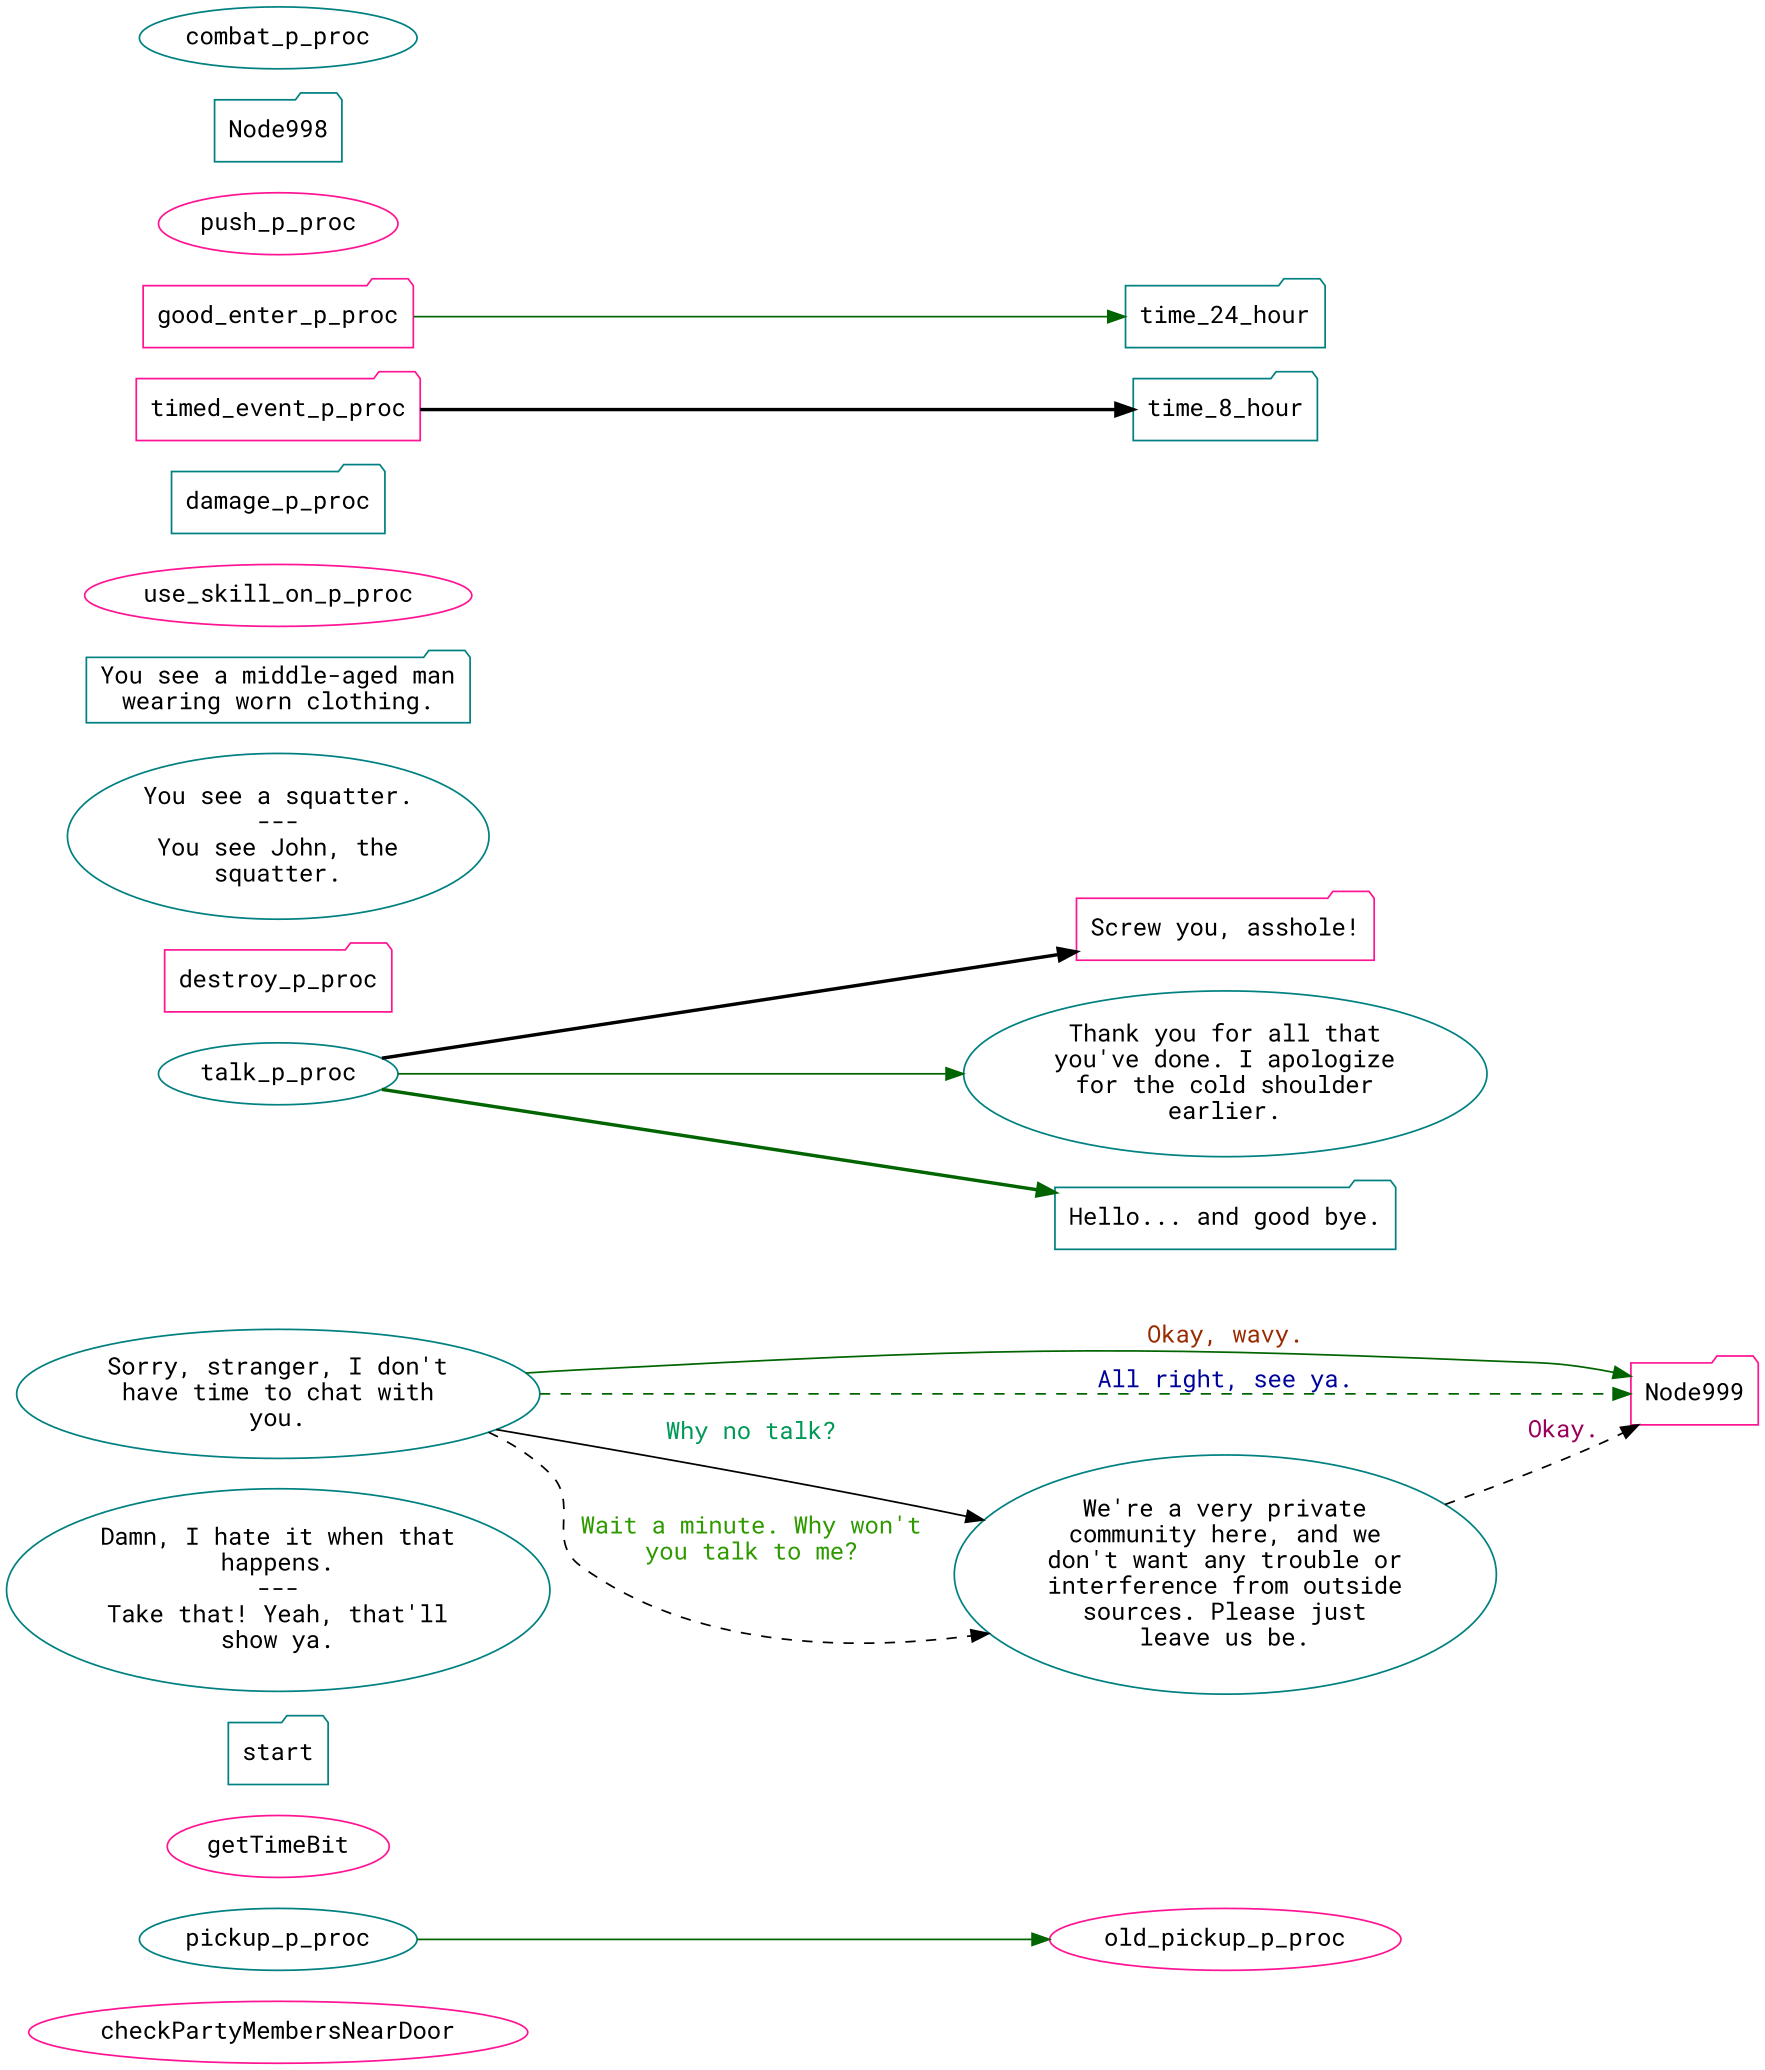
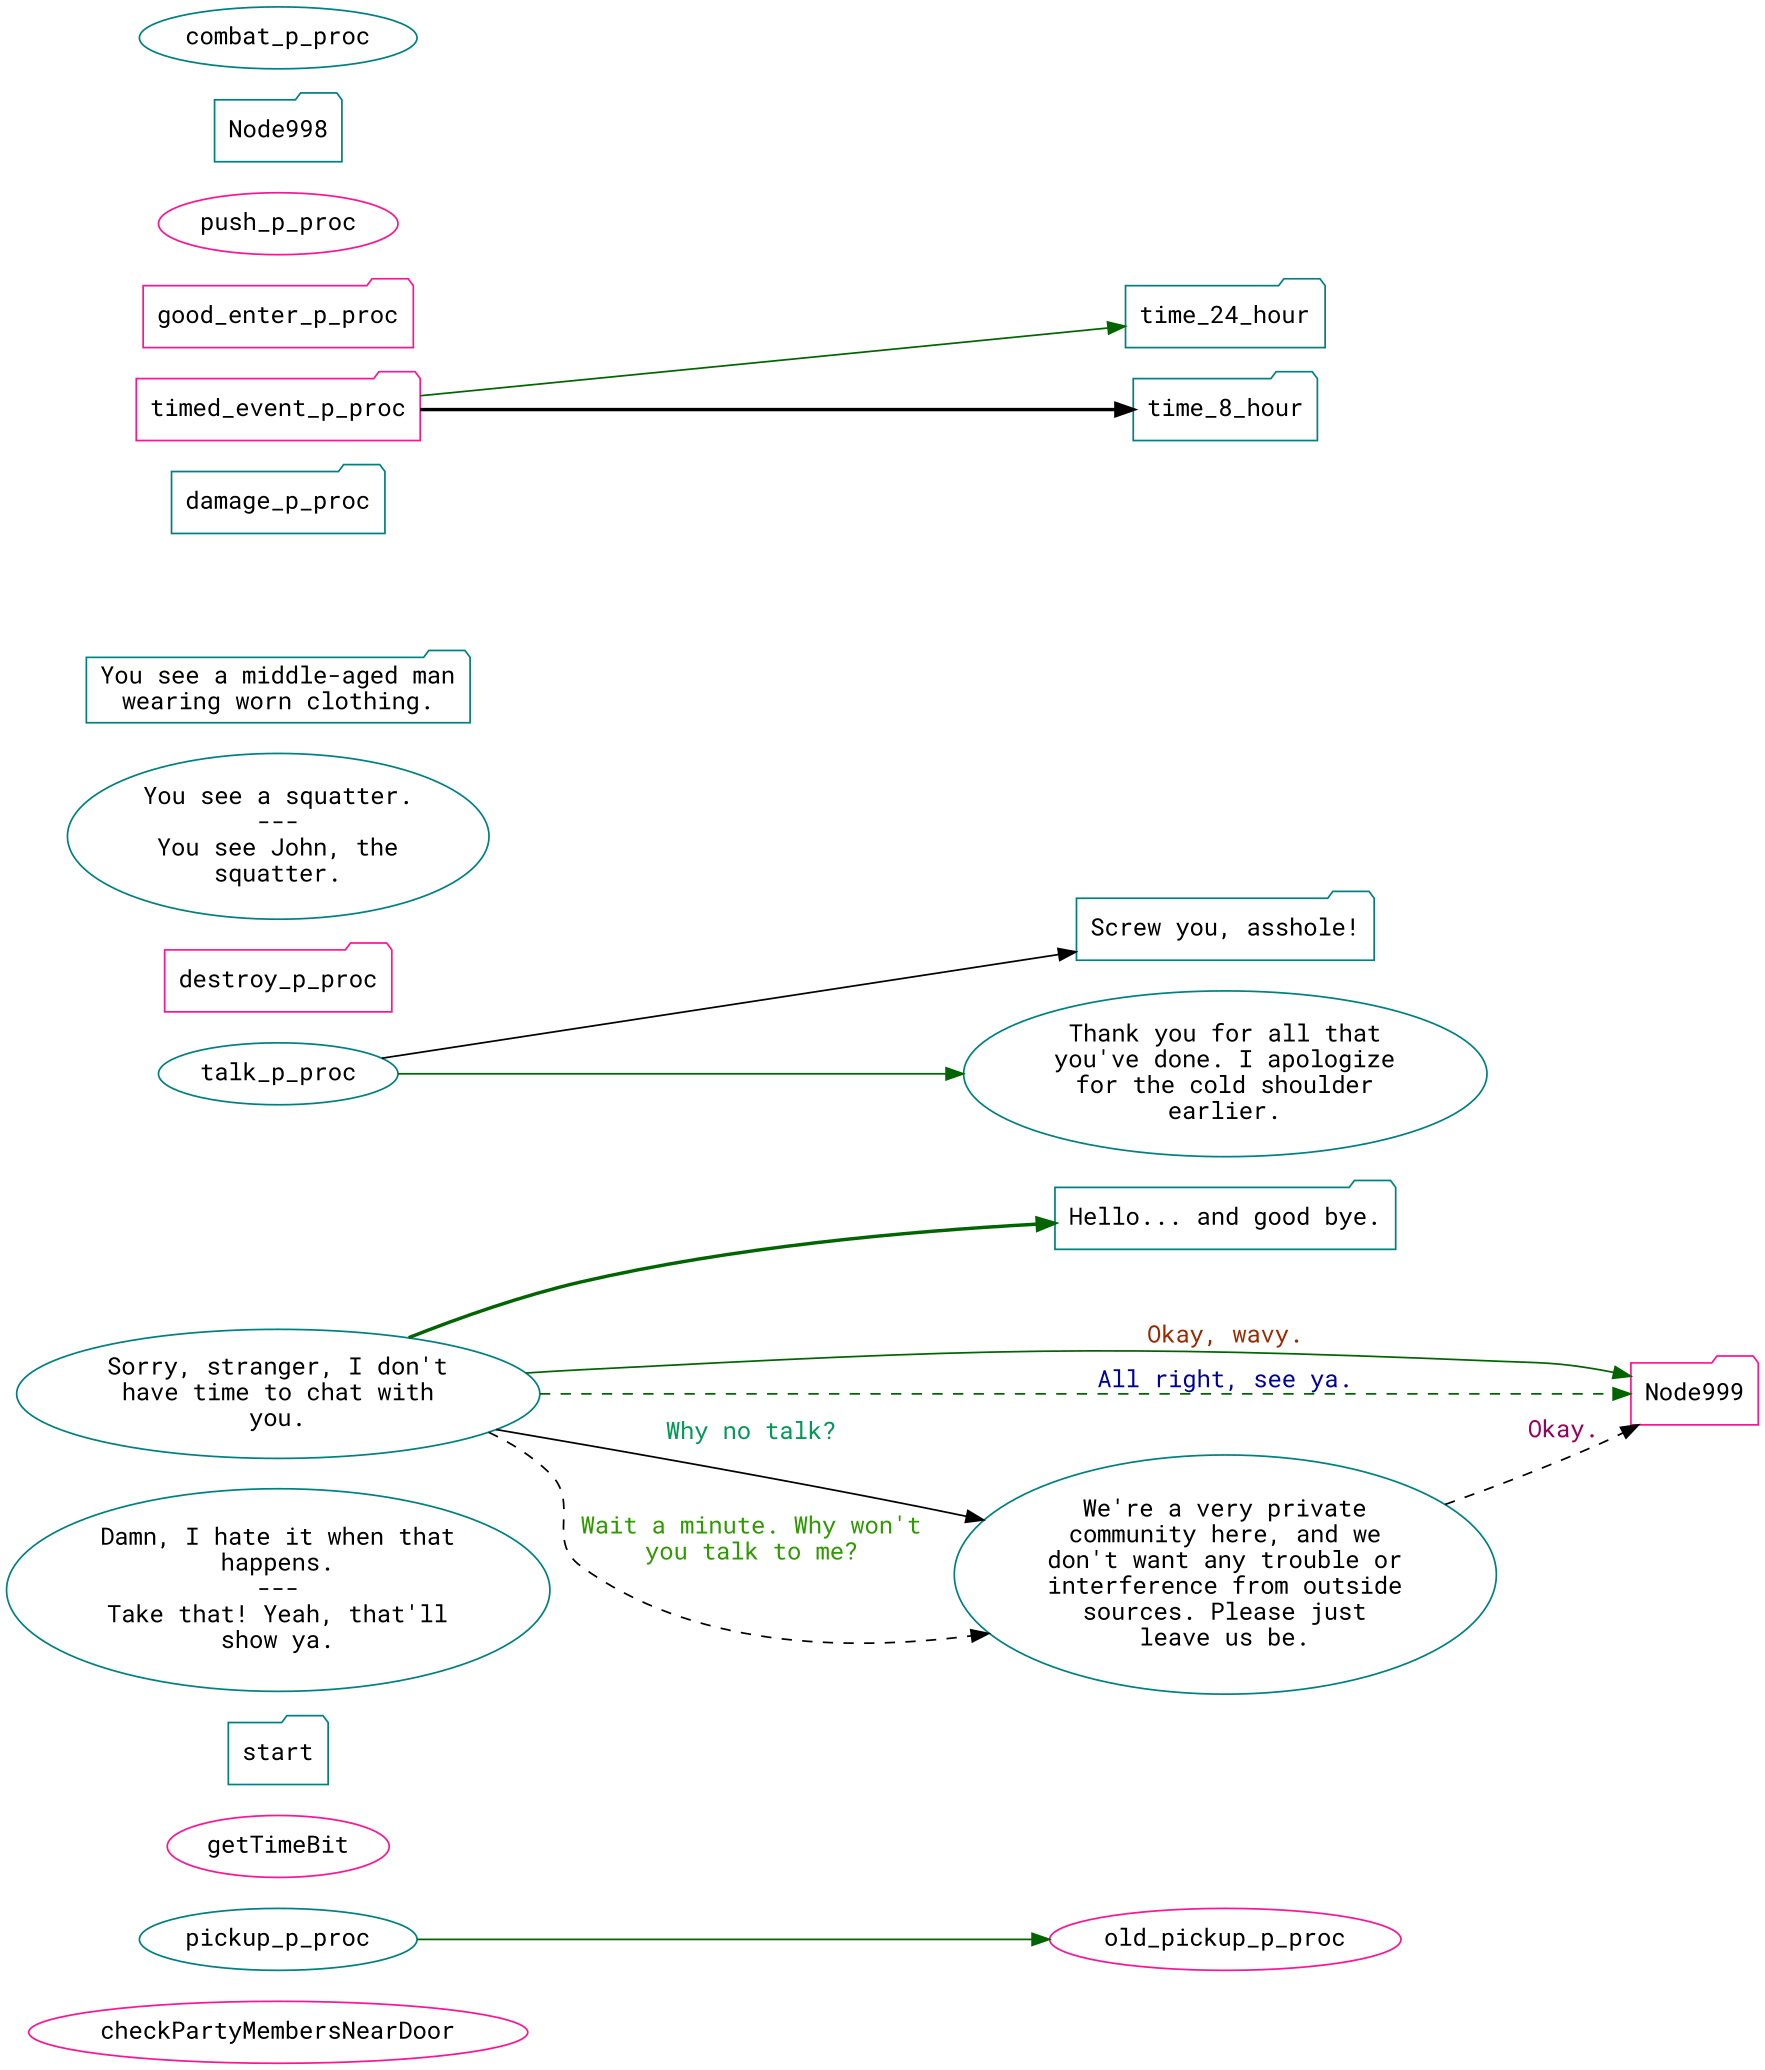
(761, 317) -> (764, 362)
(278, 595) -> none
(1225, 929) -> (1225, 929)
(720, 1006) -> (720, 1006)
(710, 1140) -> (718, 1256)
